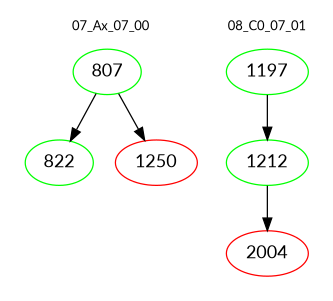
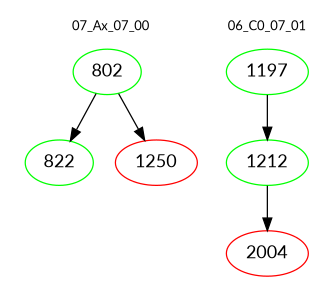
(267, 27) -> (267, 27)
(107, 72) -> (107, 72)
